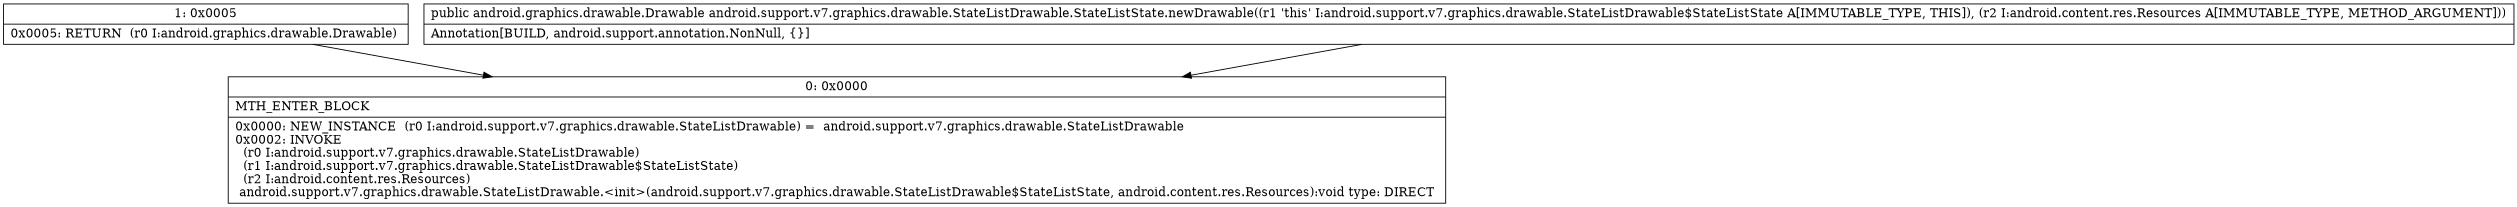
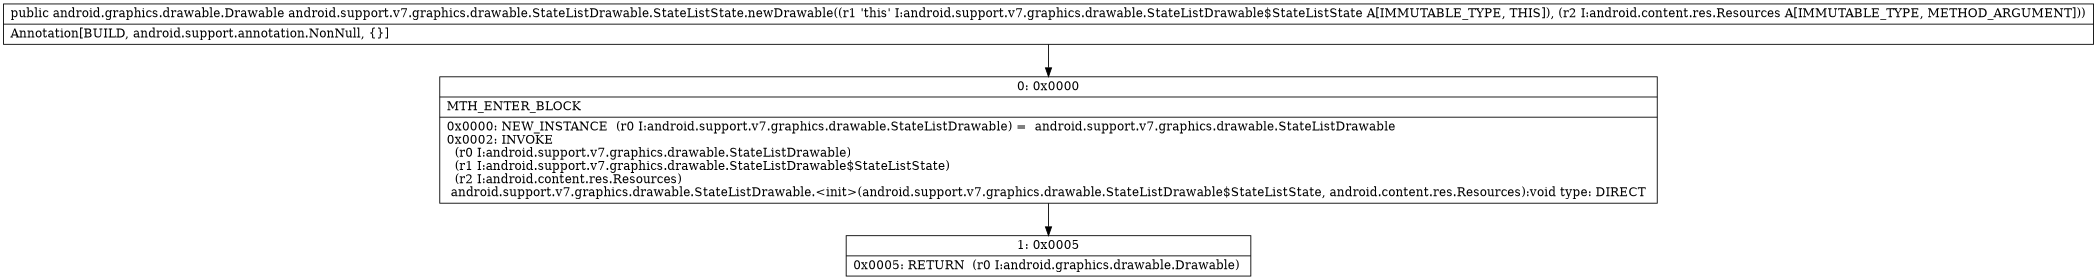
(398, 60) -> (1049, 215)
